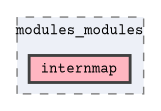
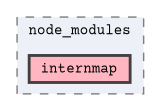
(80, 31) -> (80, 31)
